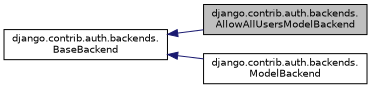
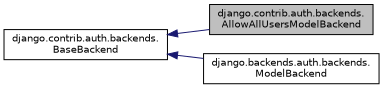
(285, 69) -> (291, 69)
